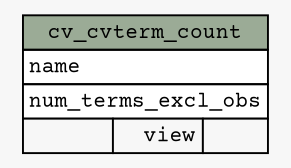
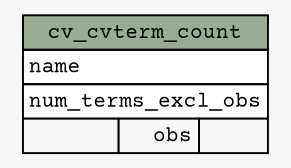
(170, 135) -> (173, 135)
